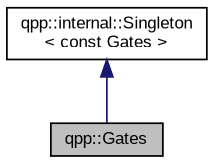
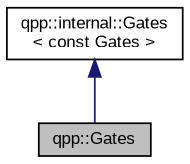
(107, 34) -> (95, 34)
